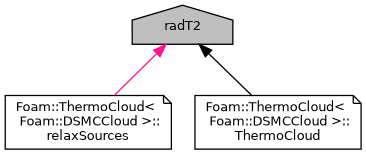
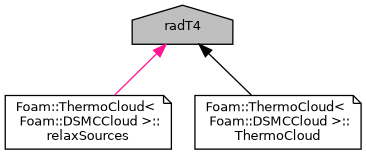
(183, 27) -> (183, 27)
